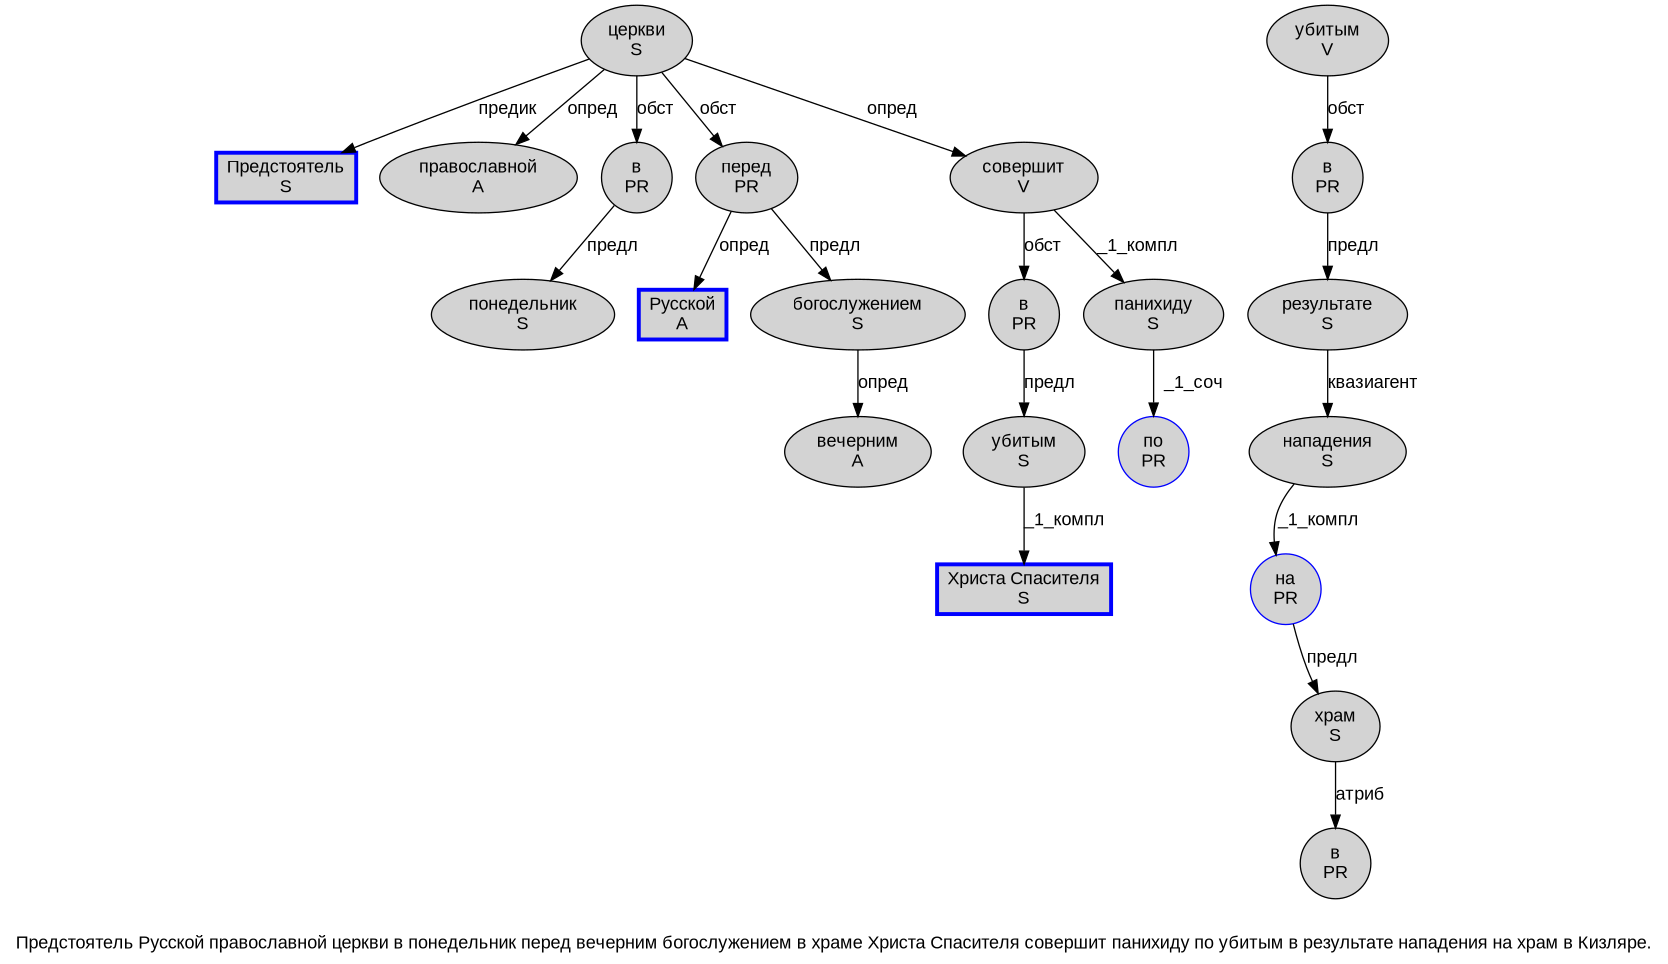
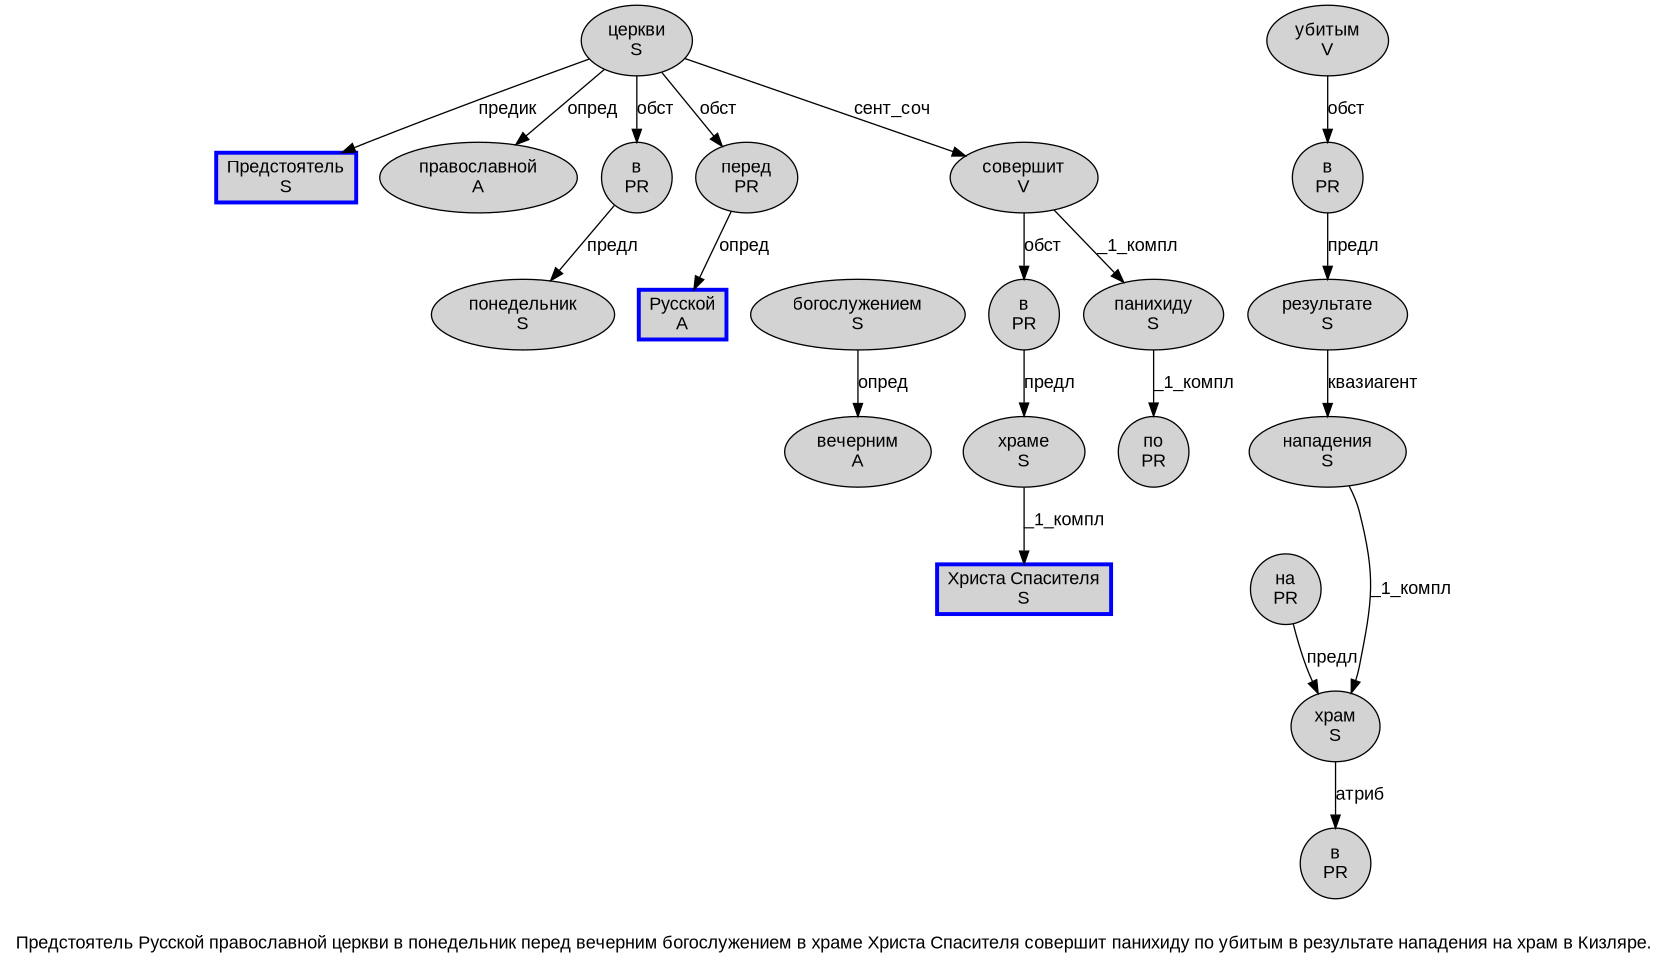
(893, 109) -> (893, 109)
(797, 239) -> none
(1194, 383) -> (1194, 383)
(1024, 452) -> (1024, 452)
(1154, 452) -> (1154, 452)
(1278, 511) -> (1370, 582)
(1286, 589) -> (1286, 589)
